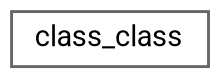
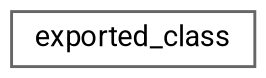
(110, 39) -> (133, 39)
